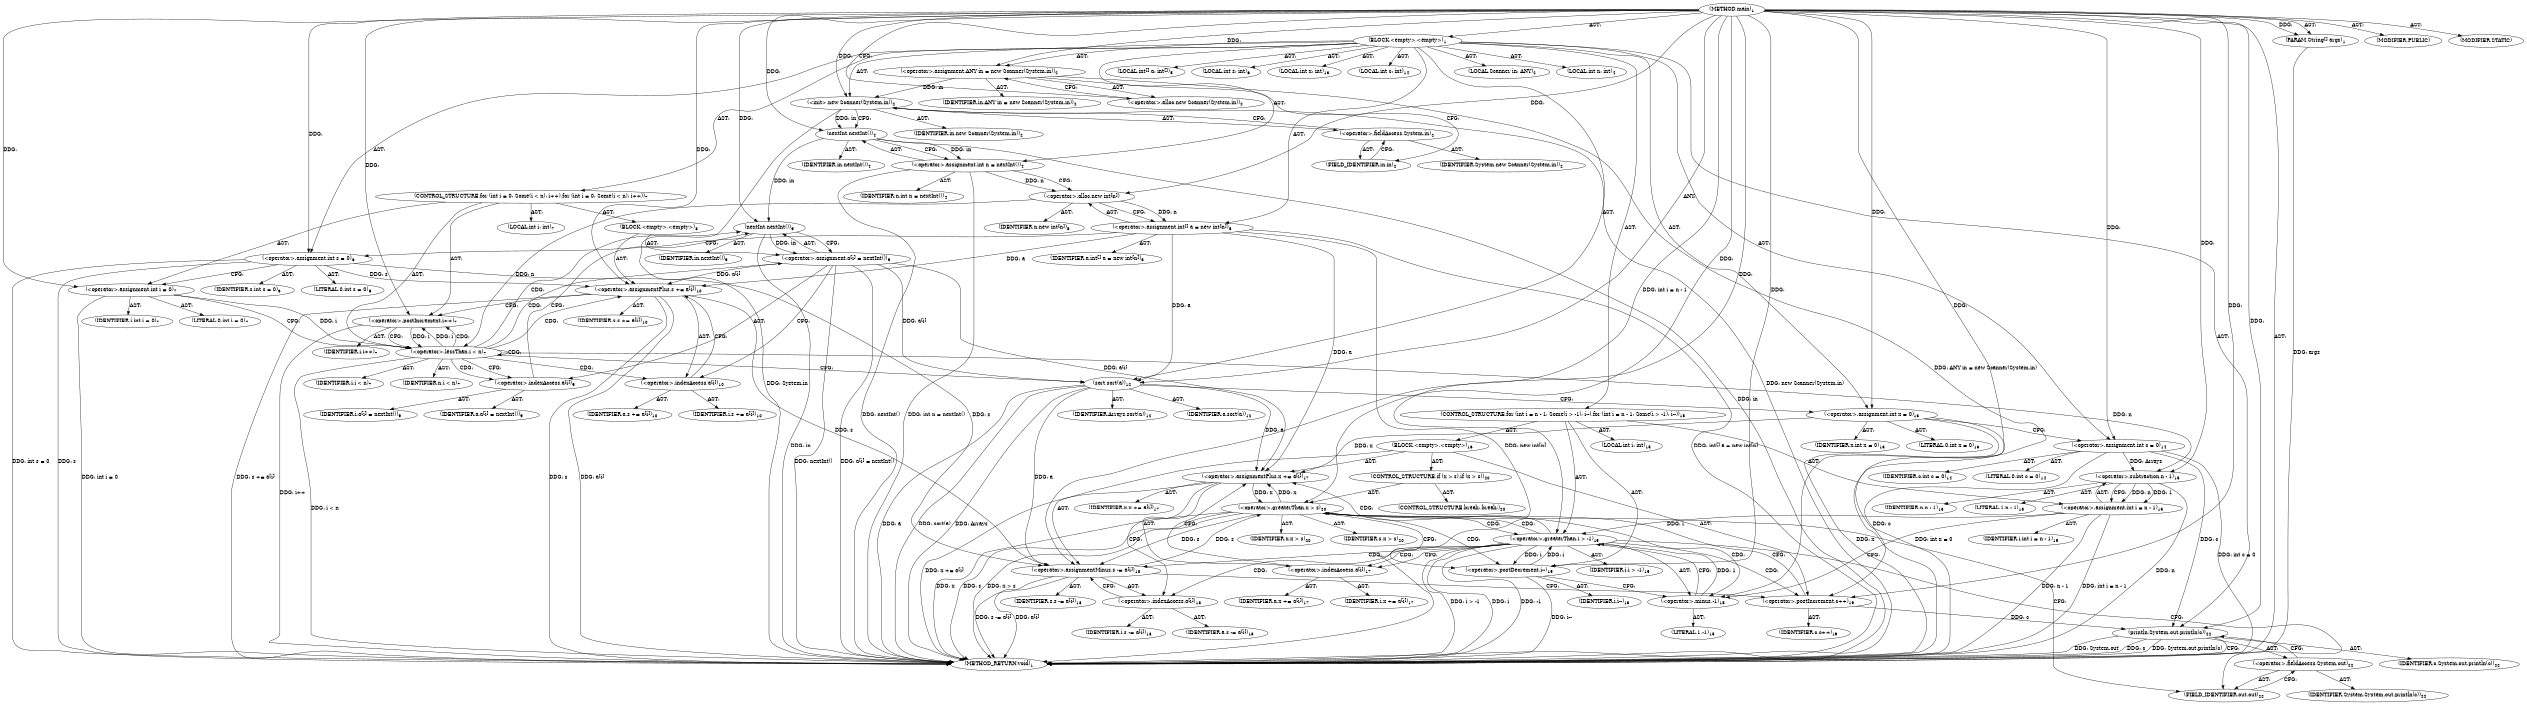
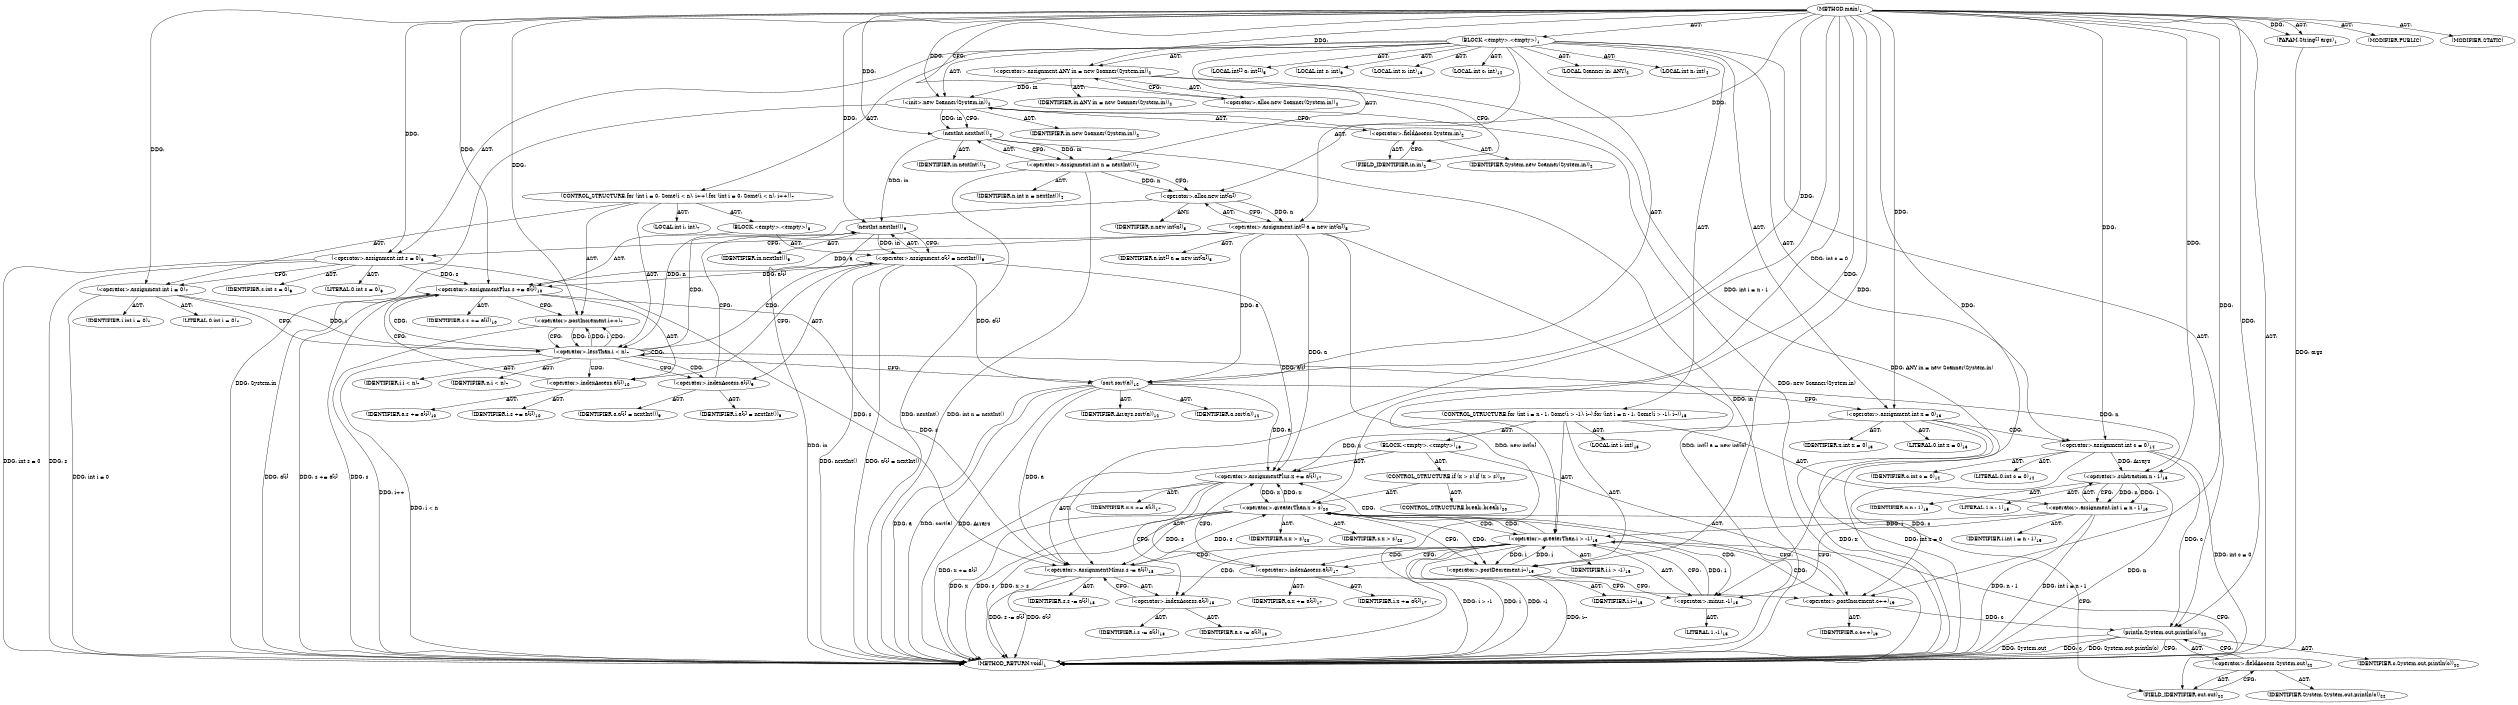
(1690, 197) -> (1808, 197)
(1068, 212) -> (1184, 212)
(1727, 259) -> (1829, 259)
(351, 353) -> none
(2040, 431) -> (2017, 431)
